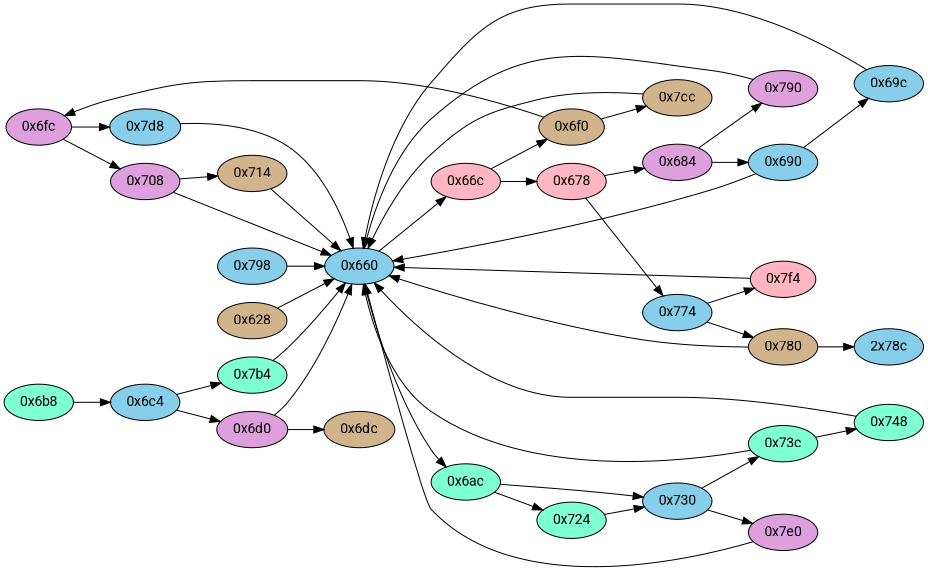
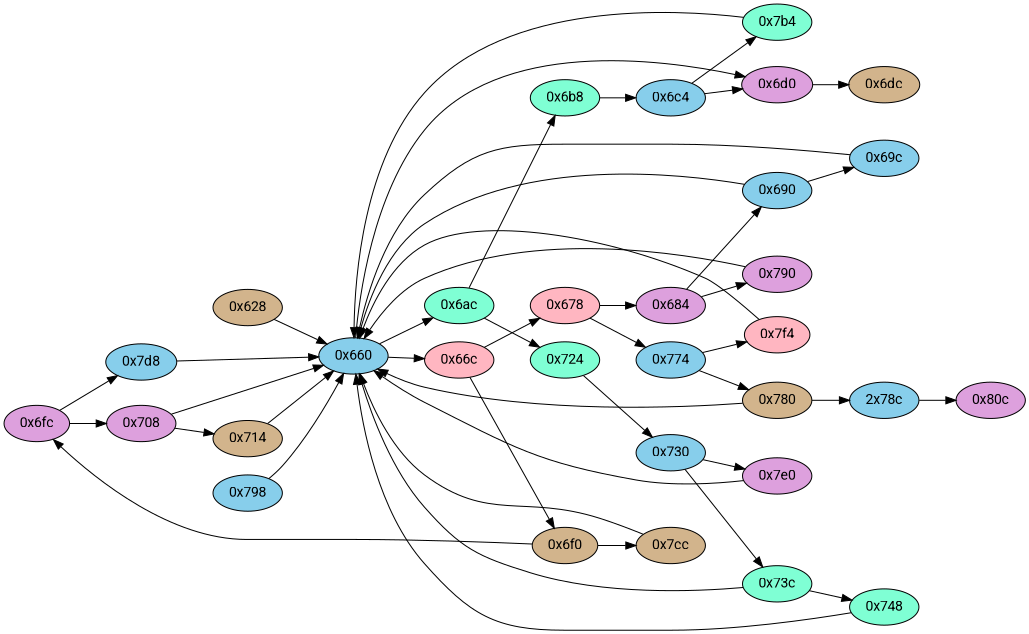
(317, 358) -> (466, 95)
none -> (991, 400)
(567, 490) -> (510, 206)
